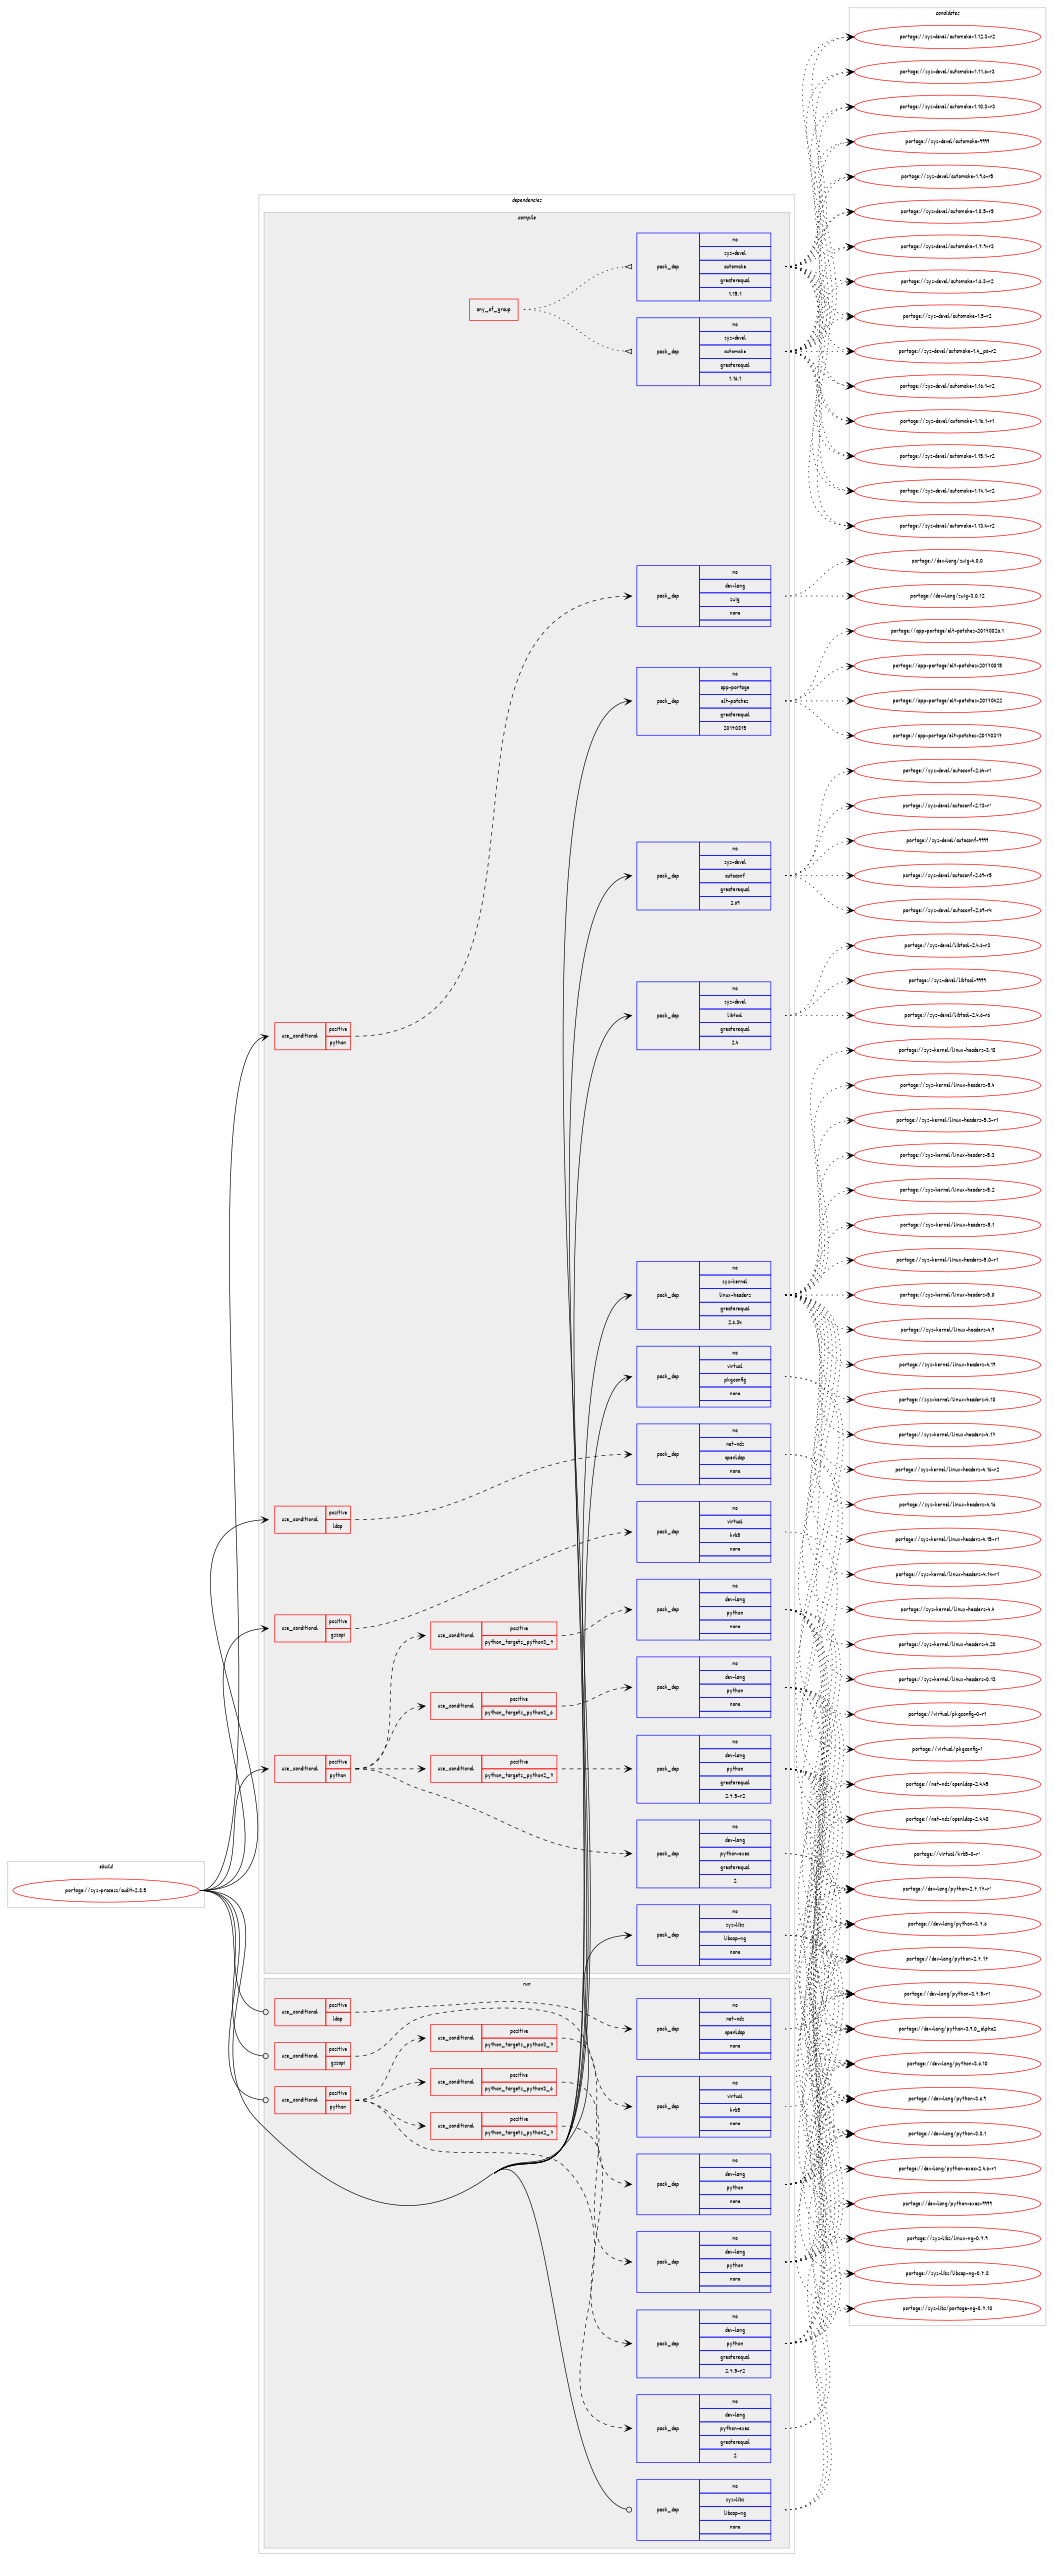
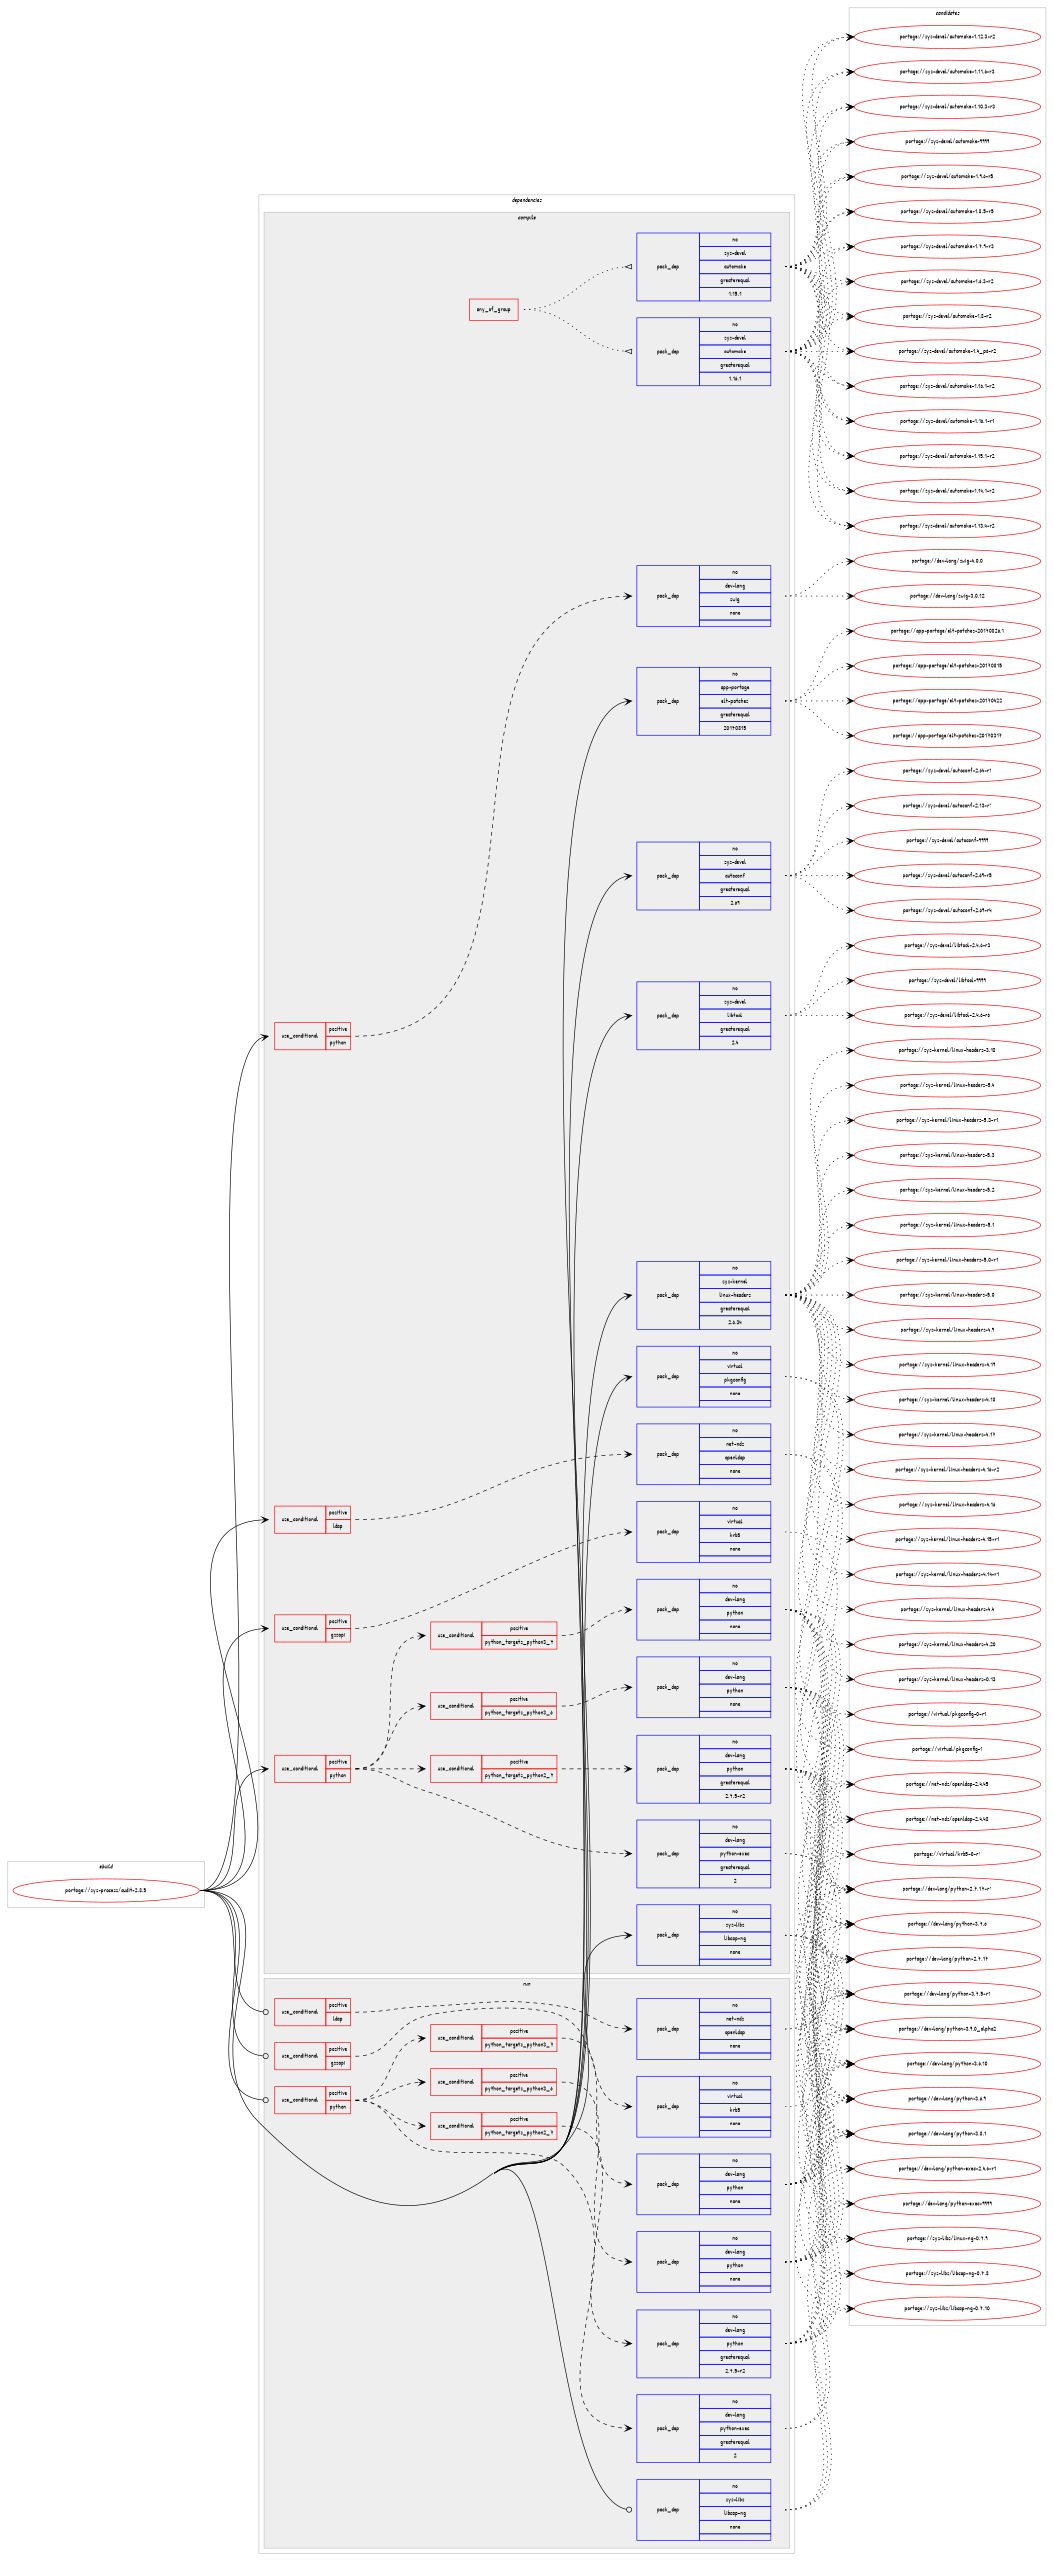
(948, 316) -> (948, 316)
(948, 2309) -> (948, 2309)
